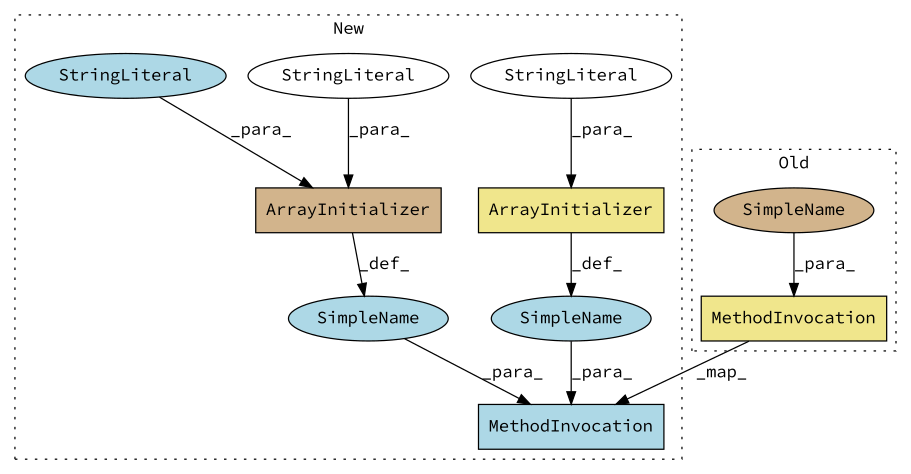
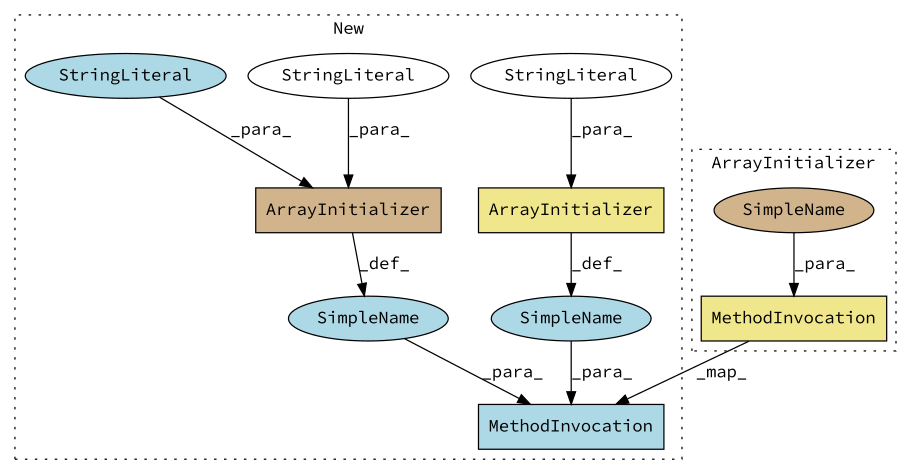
(794, 164) -> (794, 164)
